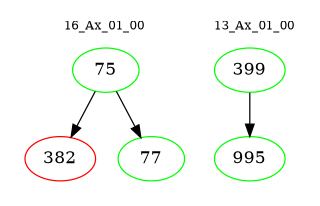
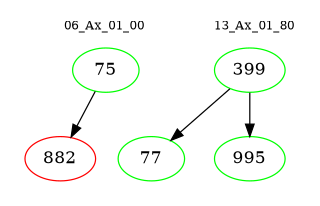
(105, 26) -> (105, 26)
(255, 26) -> (255, 26)
(126, 109) -> (213, 104)
(60, 159) -> (60, 159)
